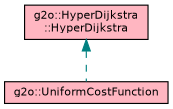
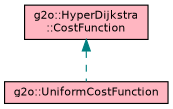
(86, 22) -> (86, 22)
